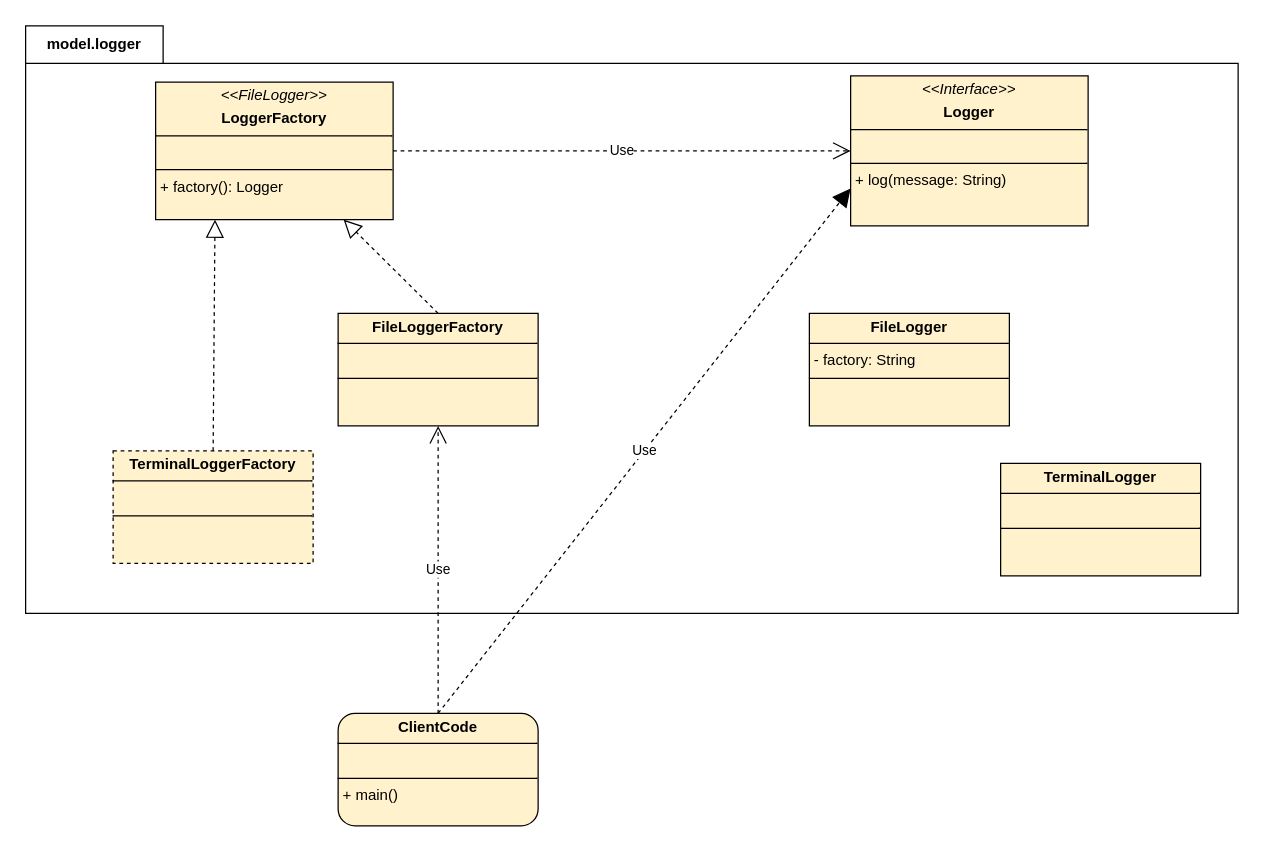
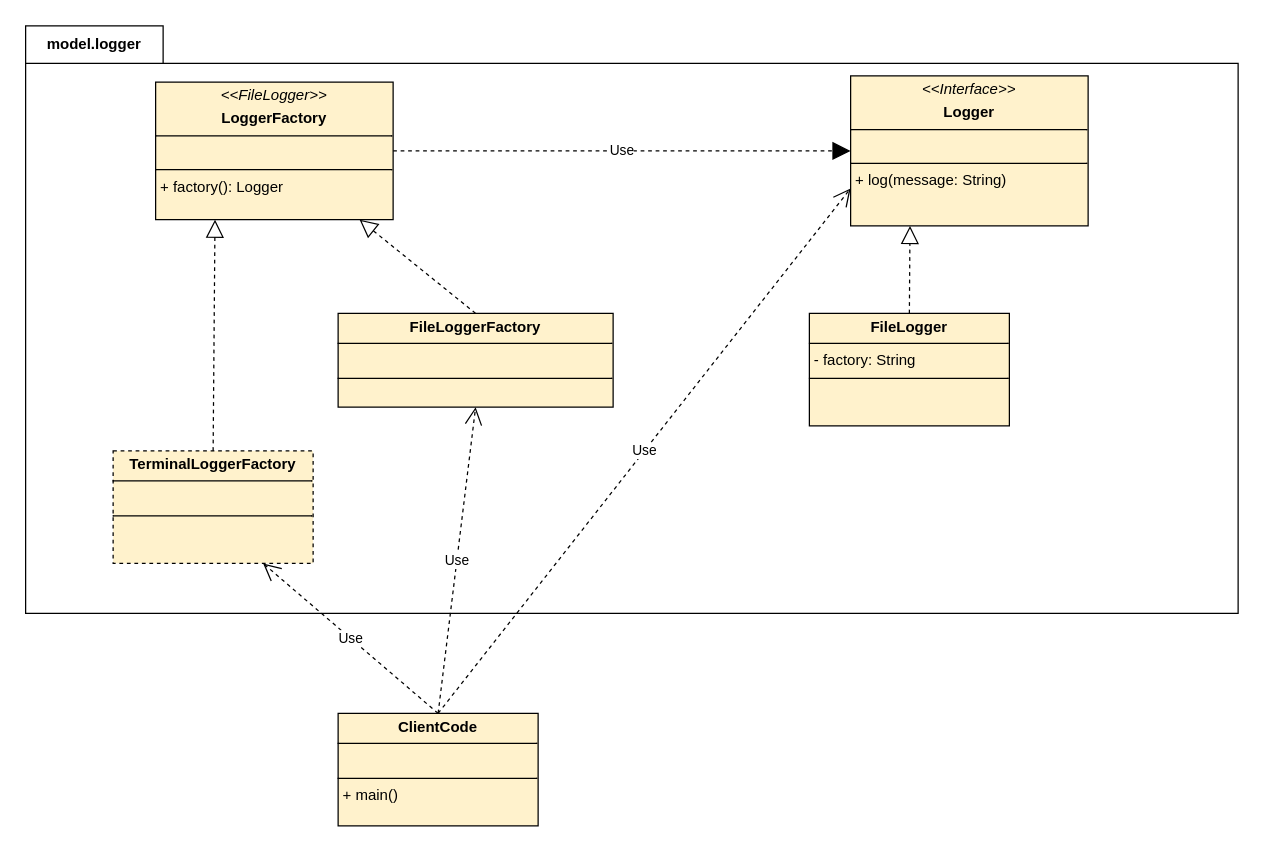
(838, 151) -> (831, 151)
(838, 204) -> (843, 198)
none -> (910, 279)
(438, 369) -> (476, 360)
(1101, 519) -> none
none -> (351, 638)
(438, 769) -> (438, 769)
